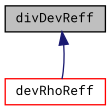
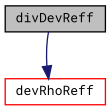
(64, 62) -> (47, 49)
